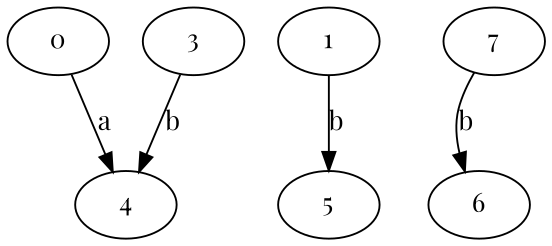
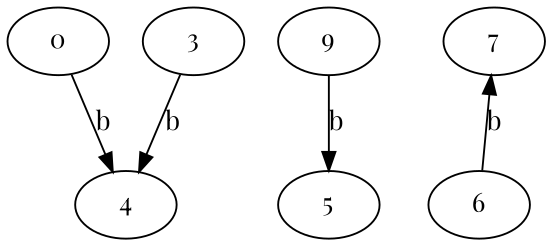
(329, 41) -> (329, 41)
(458, 111) -> (486, 133)
(104, 123) -> (104, 123)
